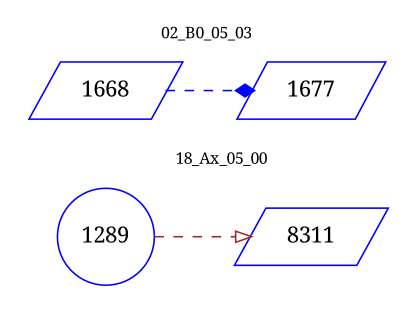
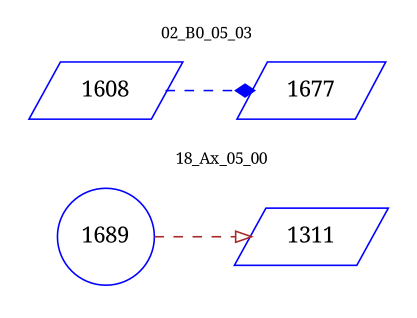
(106, 91) -> (106, 91)
(106, 237) -> (106, 237)
(311, 237) -> (311, 237)
